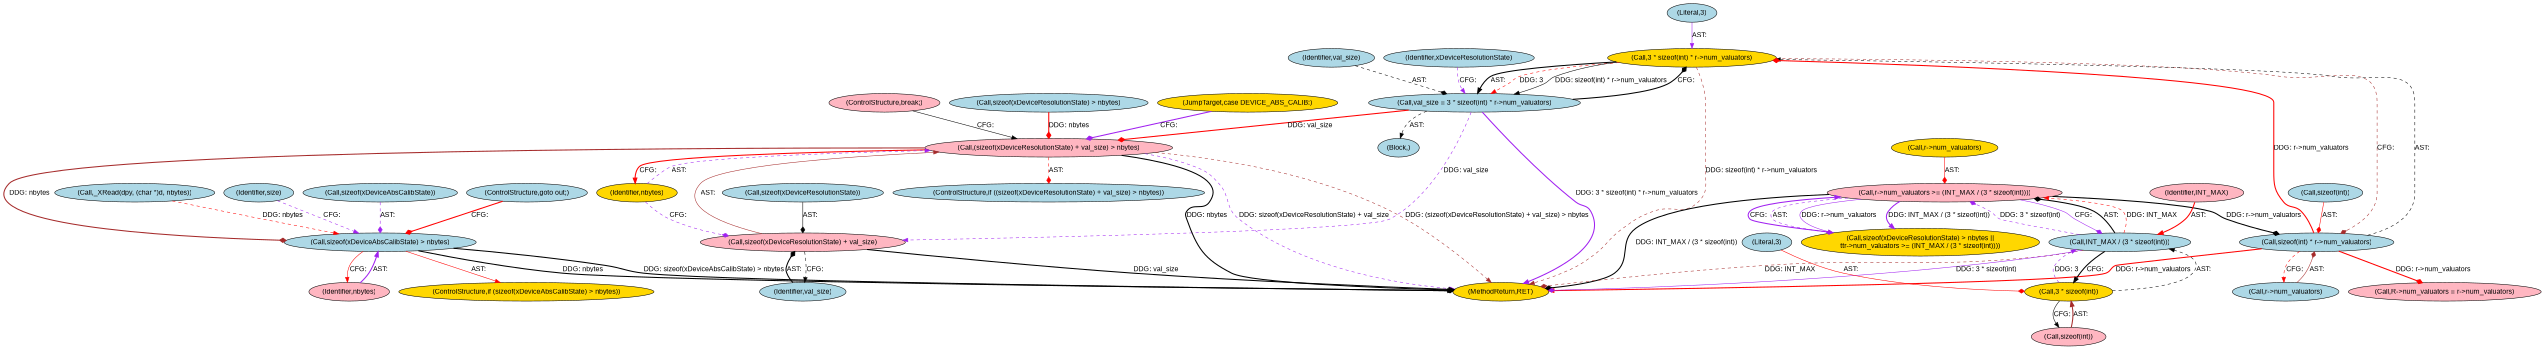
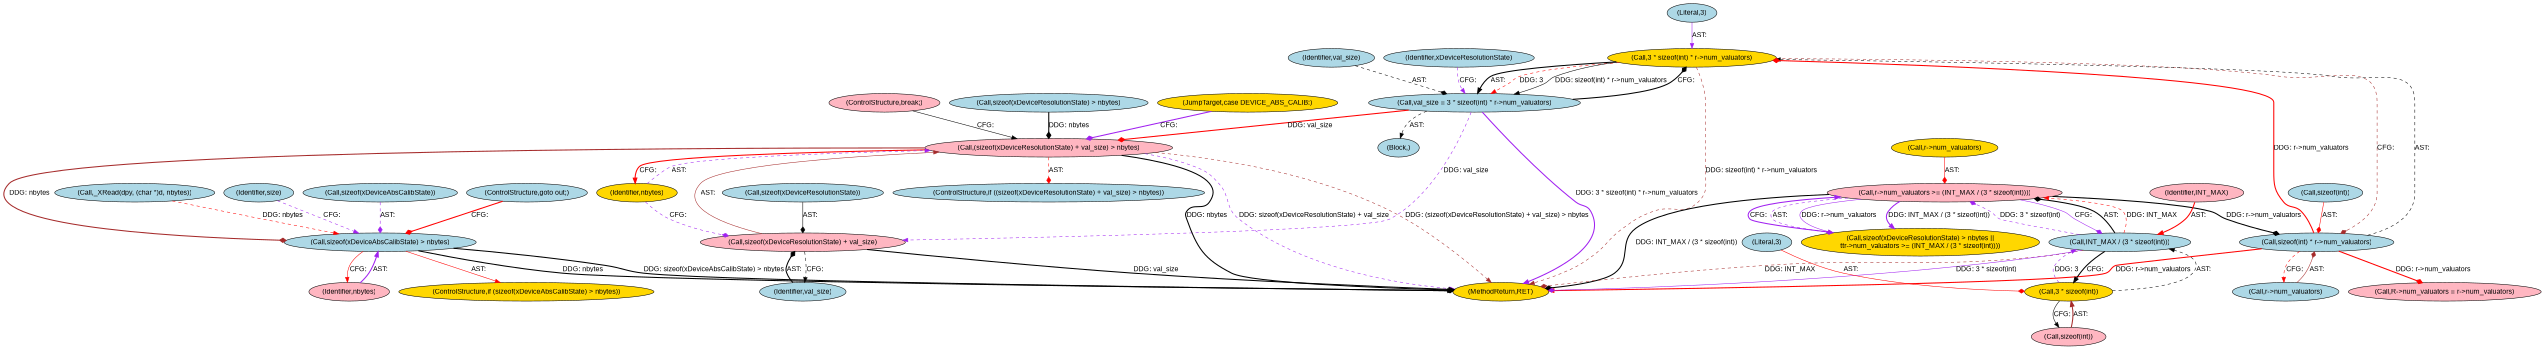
(1049, 122) -> (1049, 122)
